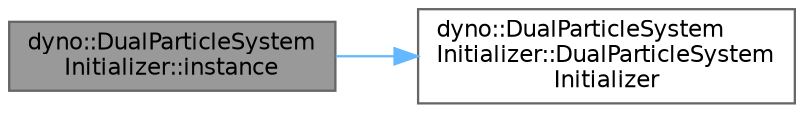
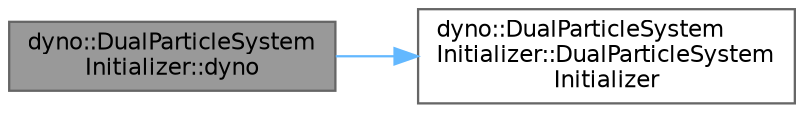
(172, 56) -> (172, 56)
